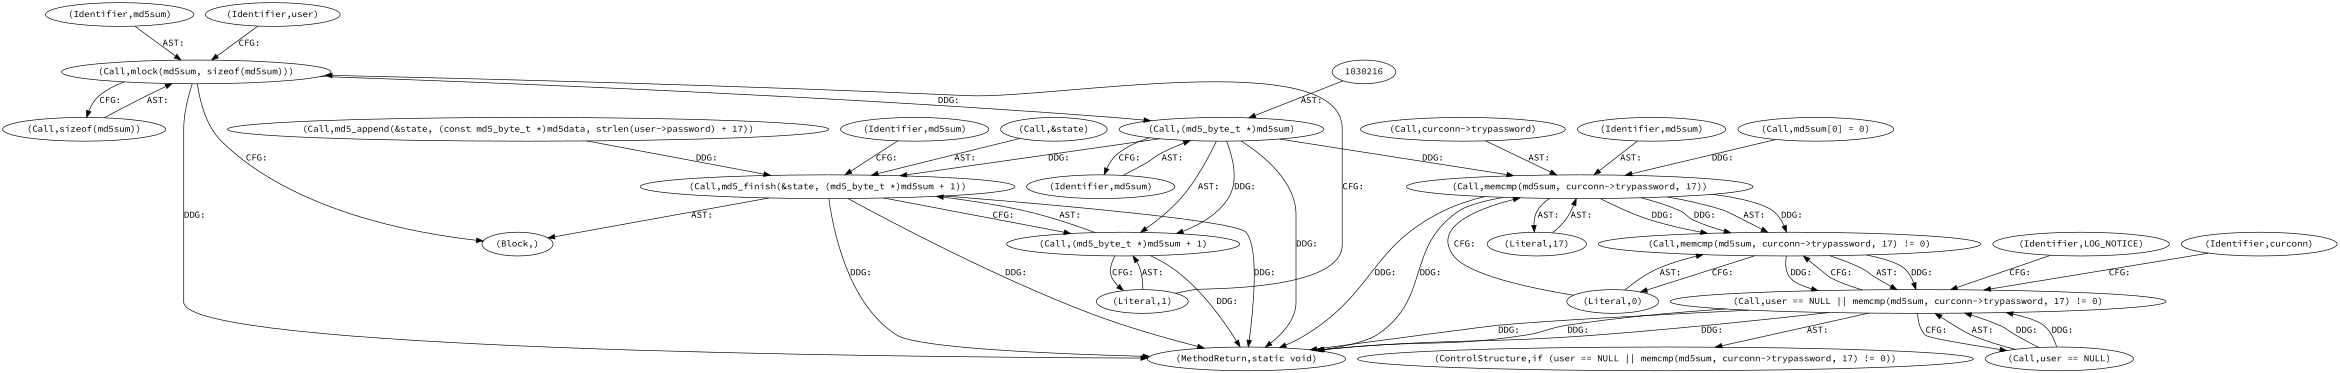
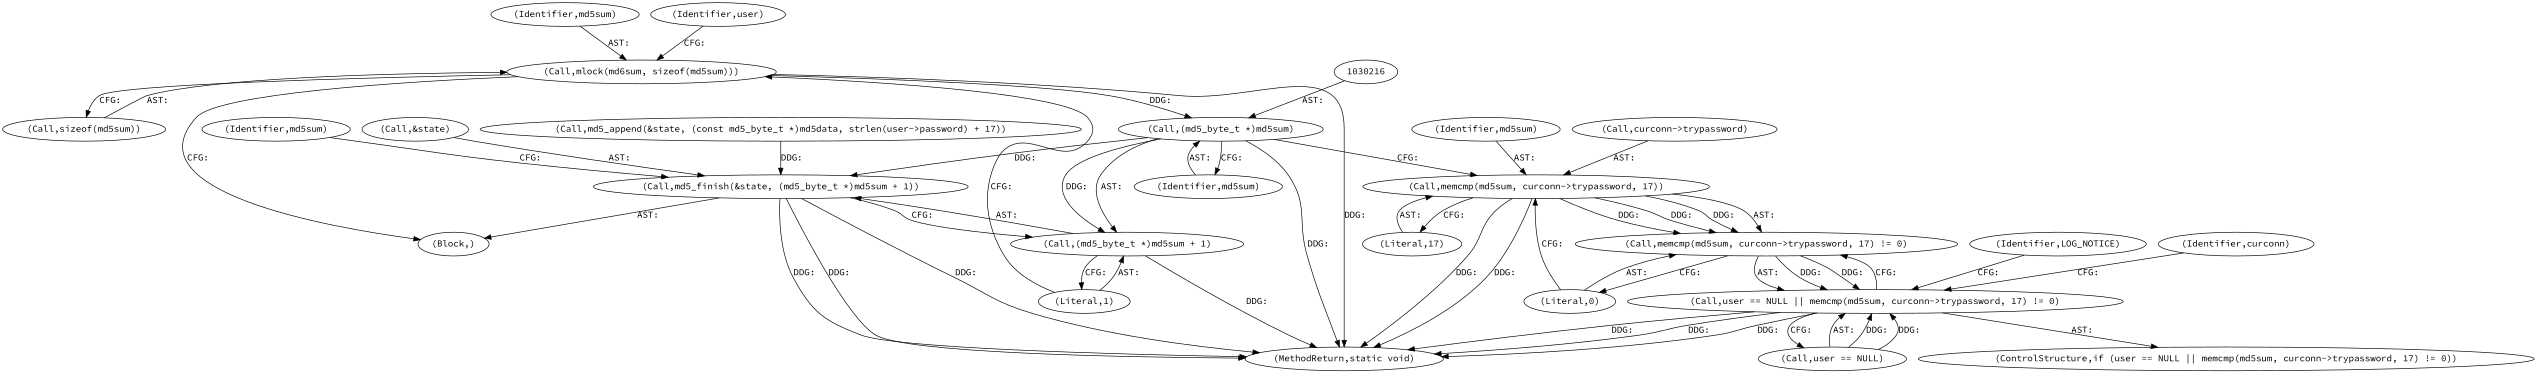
(196, 72) -> (642, 72)
(1816, 129) -> none
(1436, 158) -> (1411, 158)
(1551, 215) -> (1457, 215)
